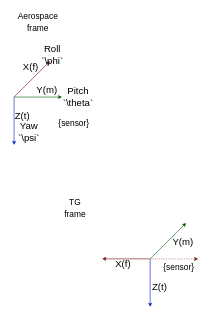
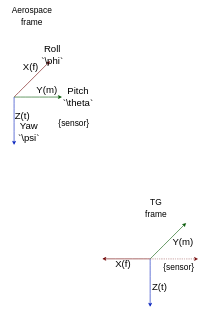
(38, 21) -> (32, 15)
(75, 207) -> (156, 207)
